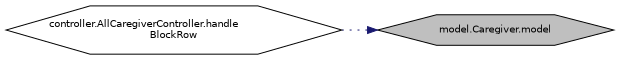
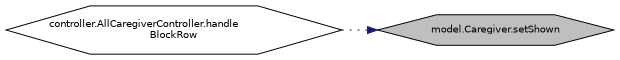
(496, 30) -> (496, 30)
